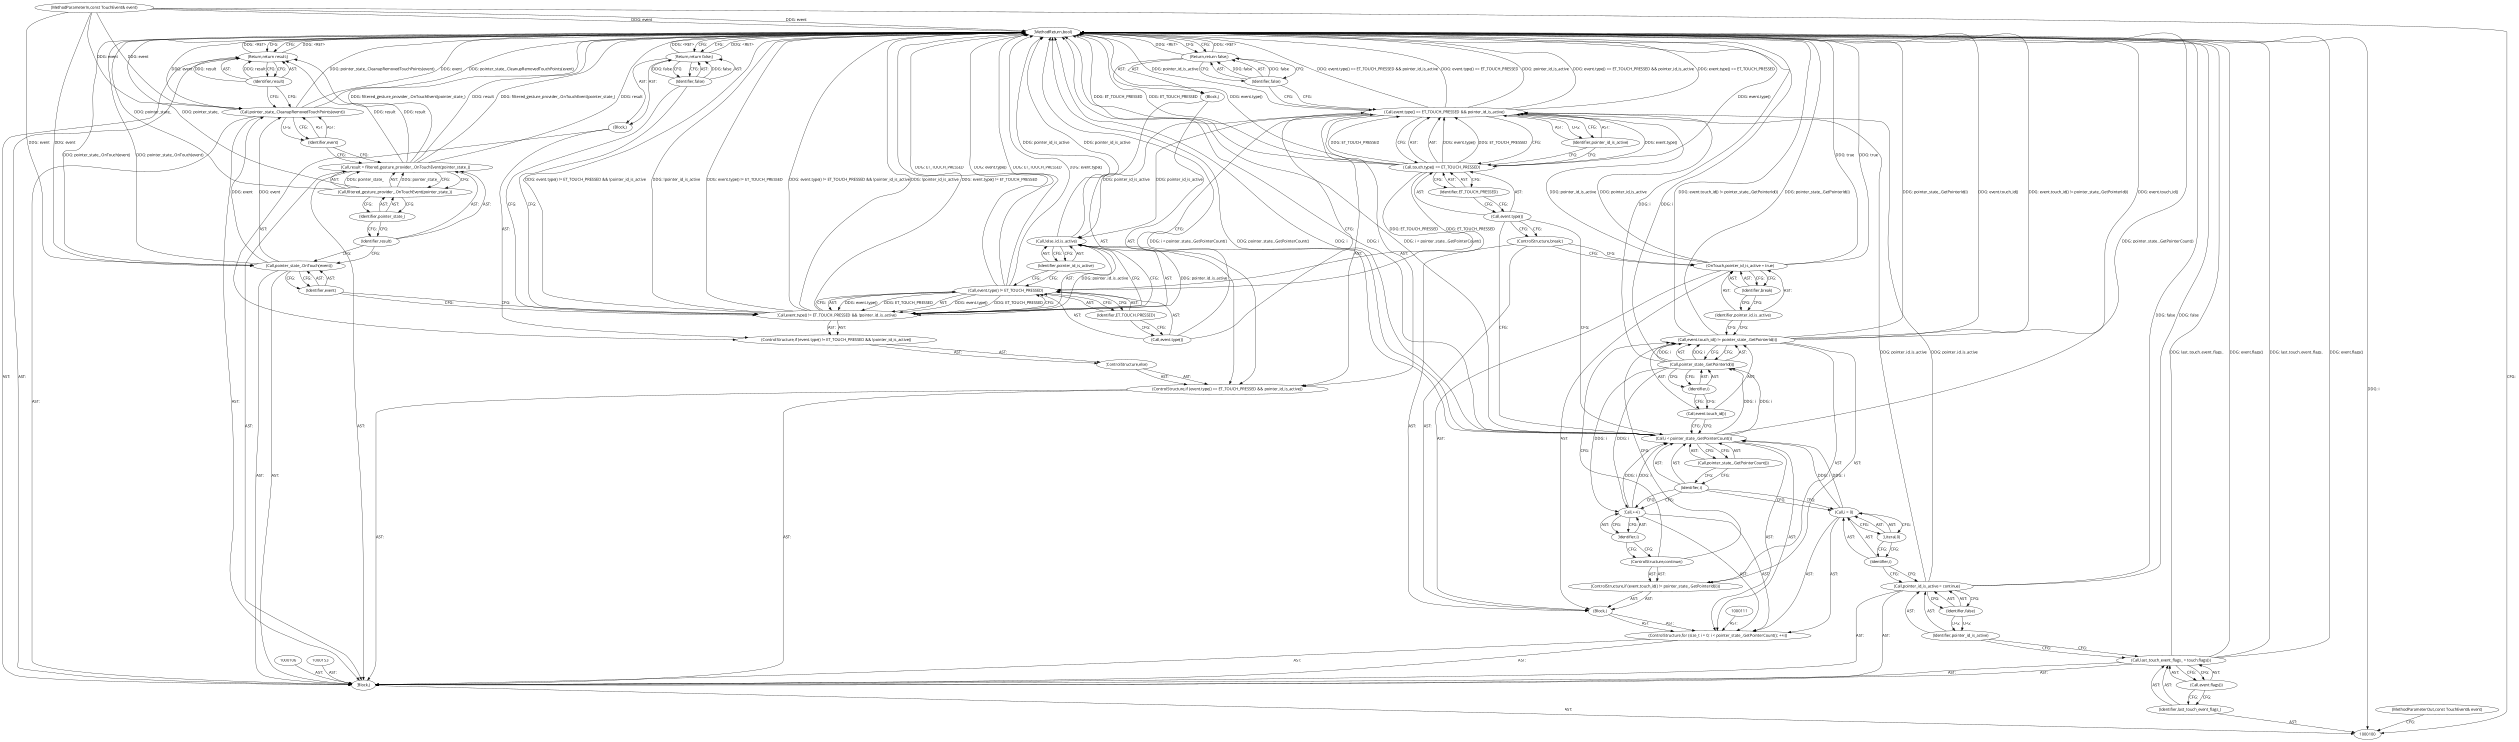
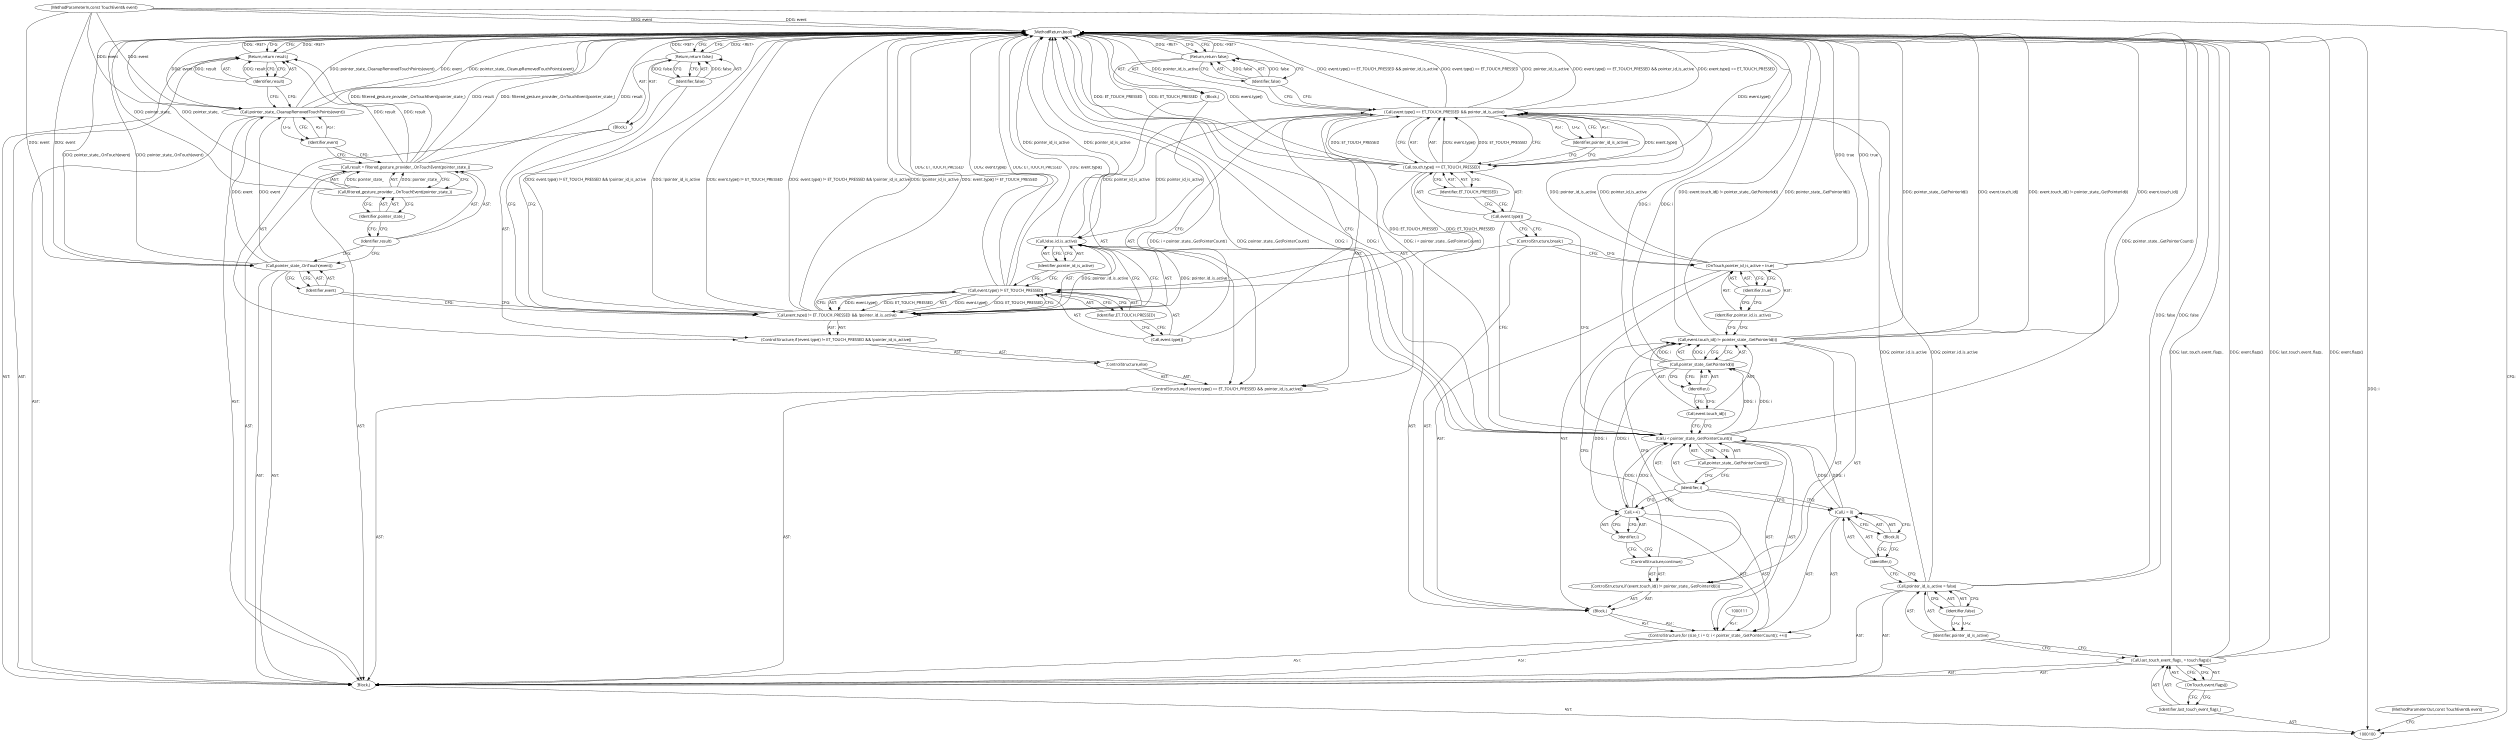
(1757, 291) -> (1757, 291)
(1892, 537) -> (1892, 537)
(1927, 586) -> (1927, 586)
(288, 660) -> none
(320, 660) -> none
(2207, 685) -> (2207, 685)
